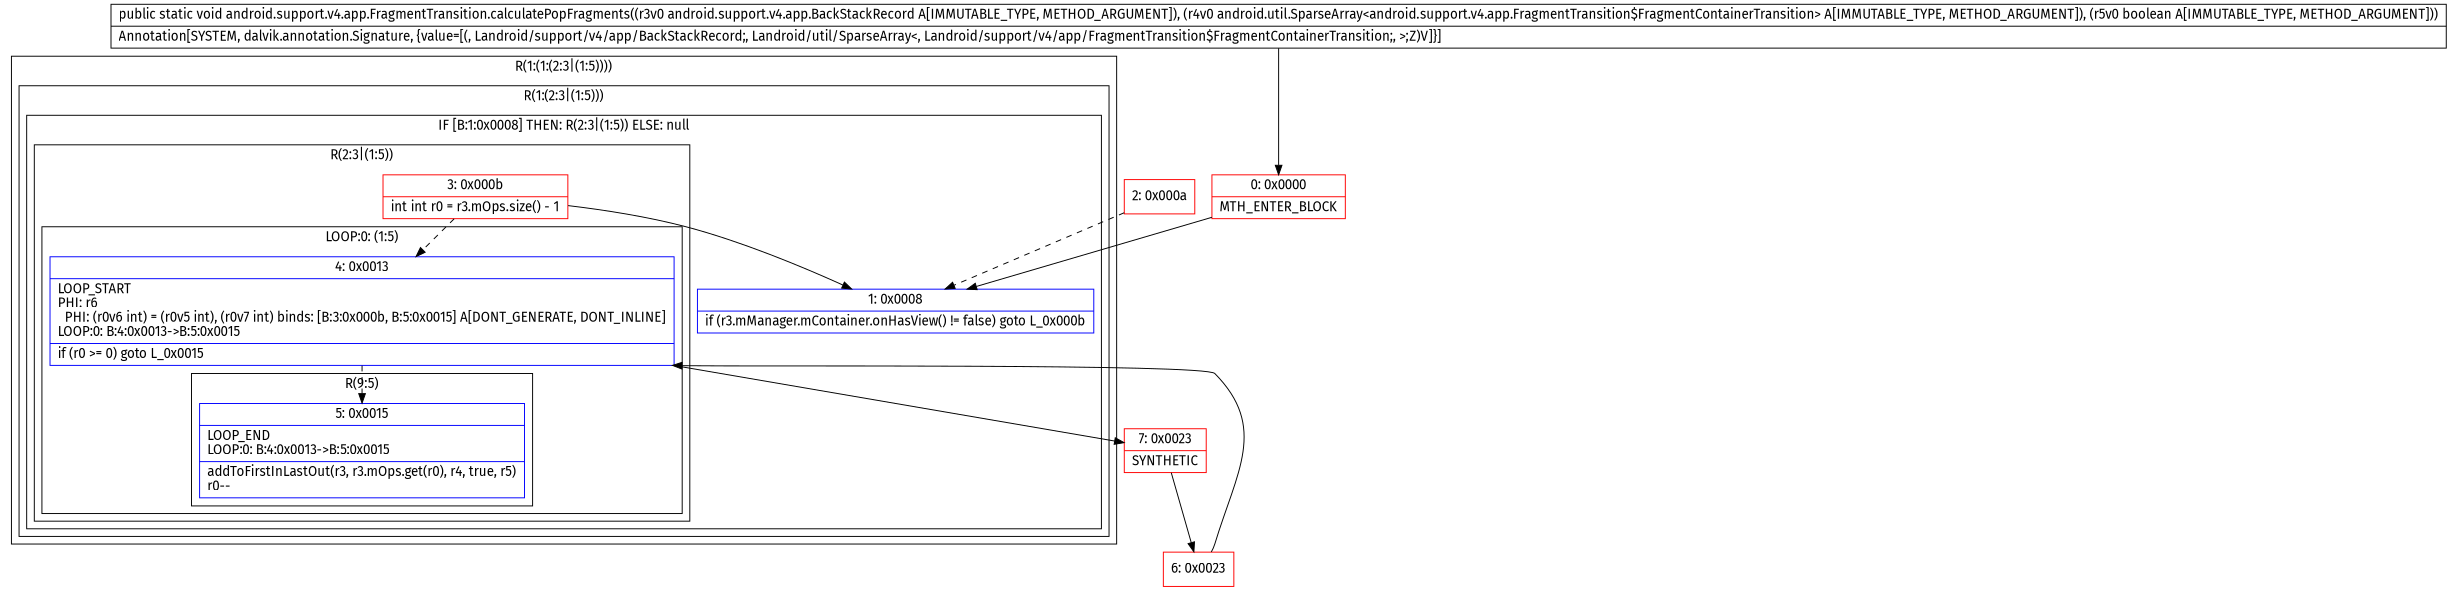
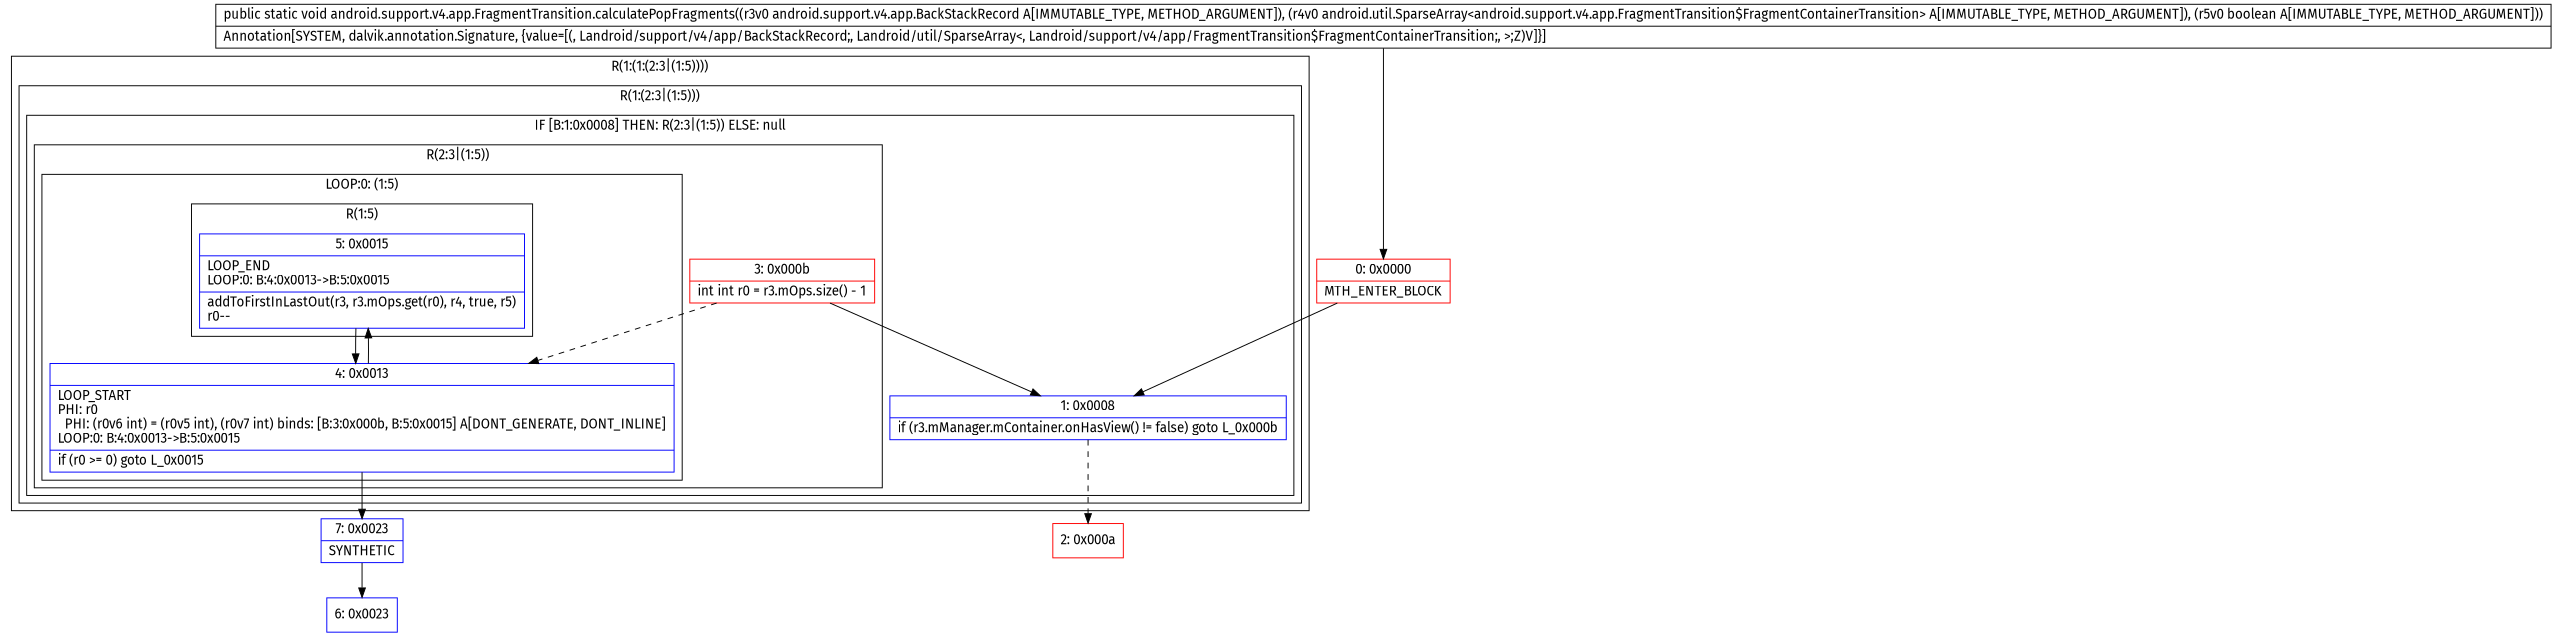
(1039, 249) -> (1088, 477)
(80, 303) -> (80, 410)
(1045, 367) -> (356, 342)
(362, 380) -> (368, 351)
(362, 384) -> (362, 215)
(1165, 451) -> (362, 541)
(1199, 569) -> (362, 615)
